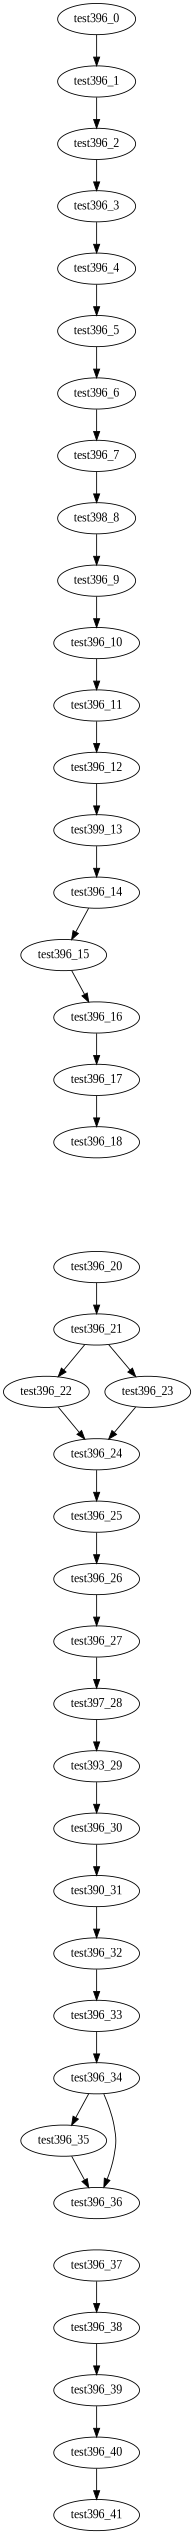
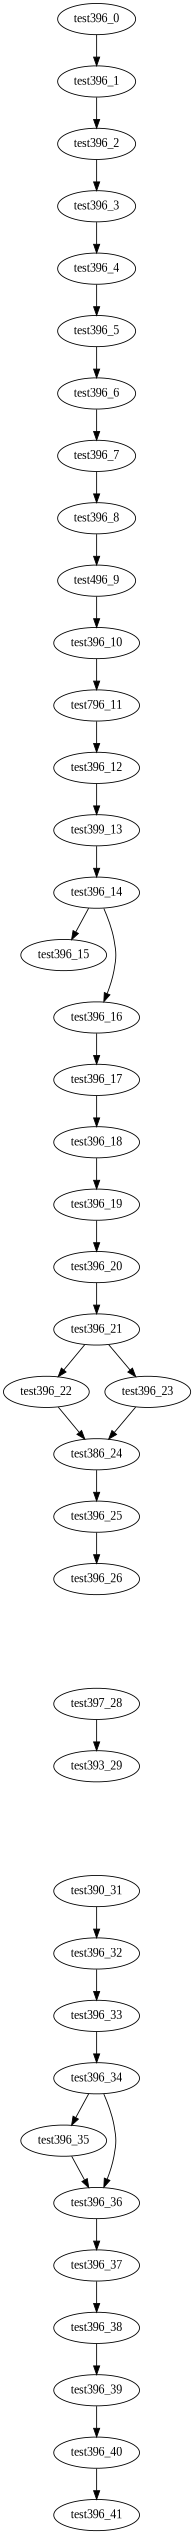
(97, 518) -> (97, 518)
(97, 581) -> (97, 581)
(97, 705) -> (97, 705)
(78, 982) -> (116, 951)
none -> (97, 1205)
(97, 1454) -> (97, 1454)
(97, 1641) -> none
(97, 1829) -> none
none -> (97, 2230)
